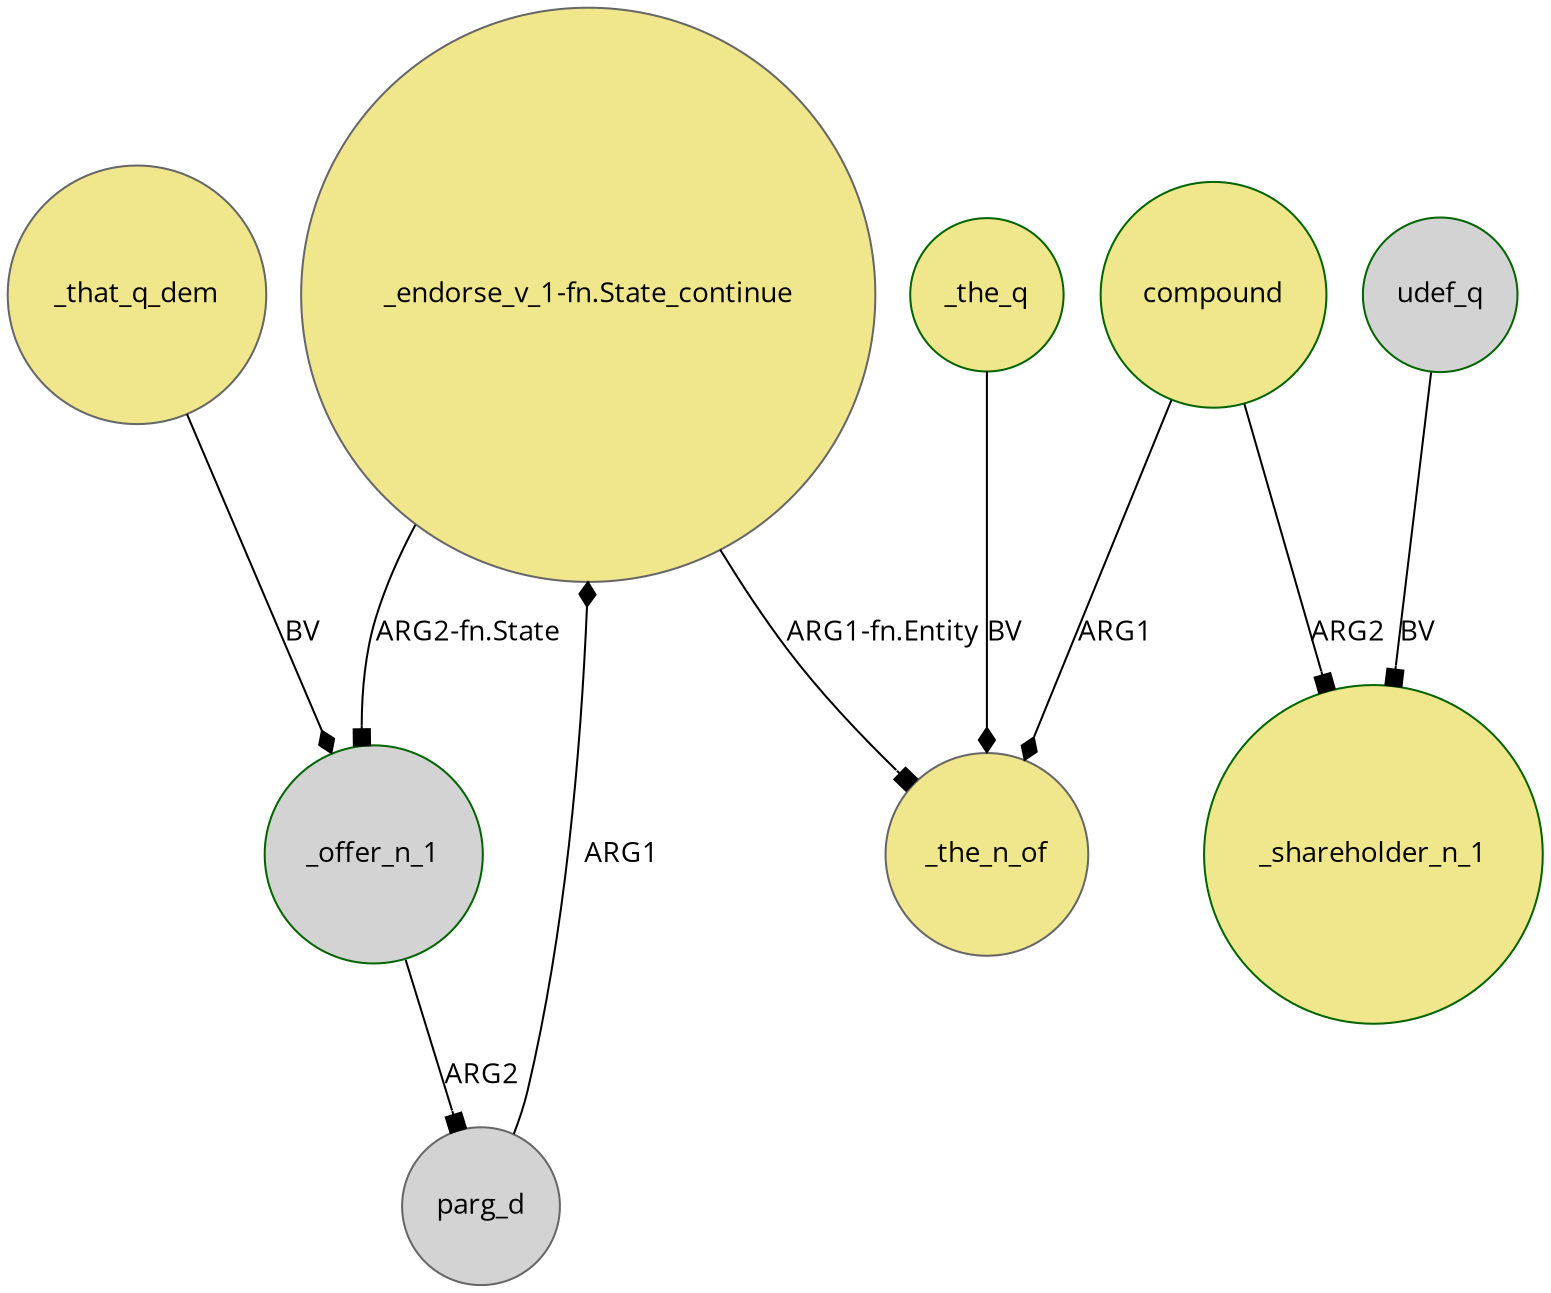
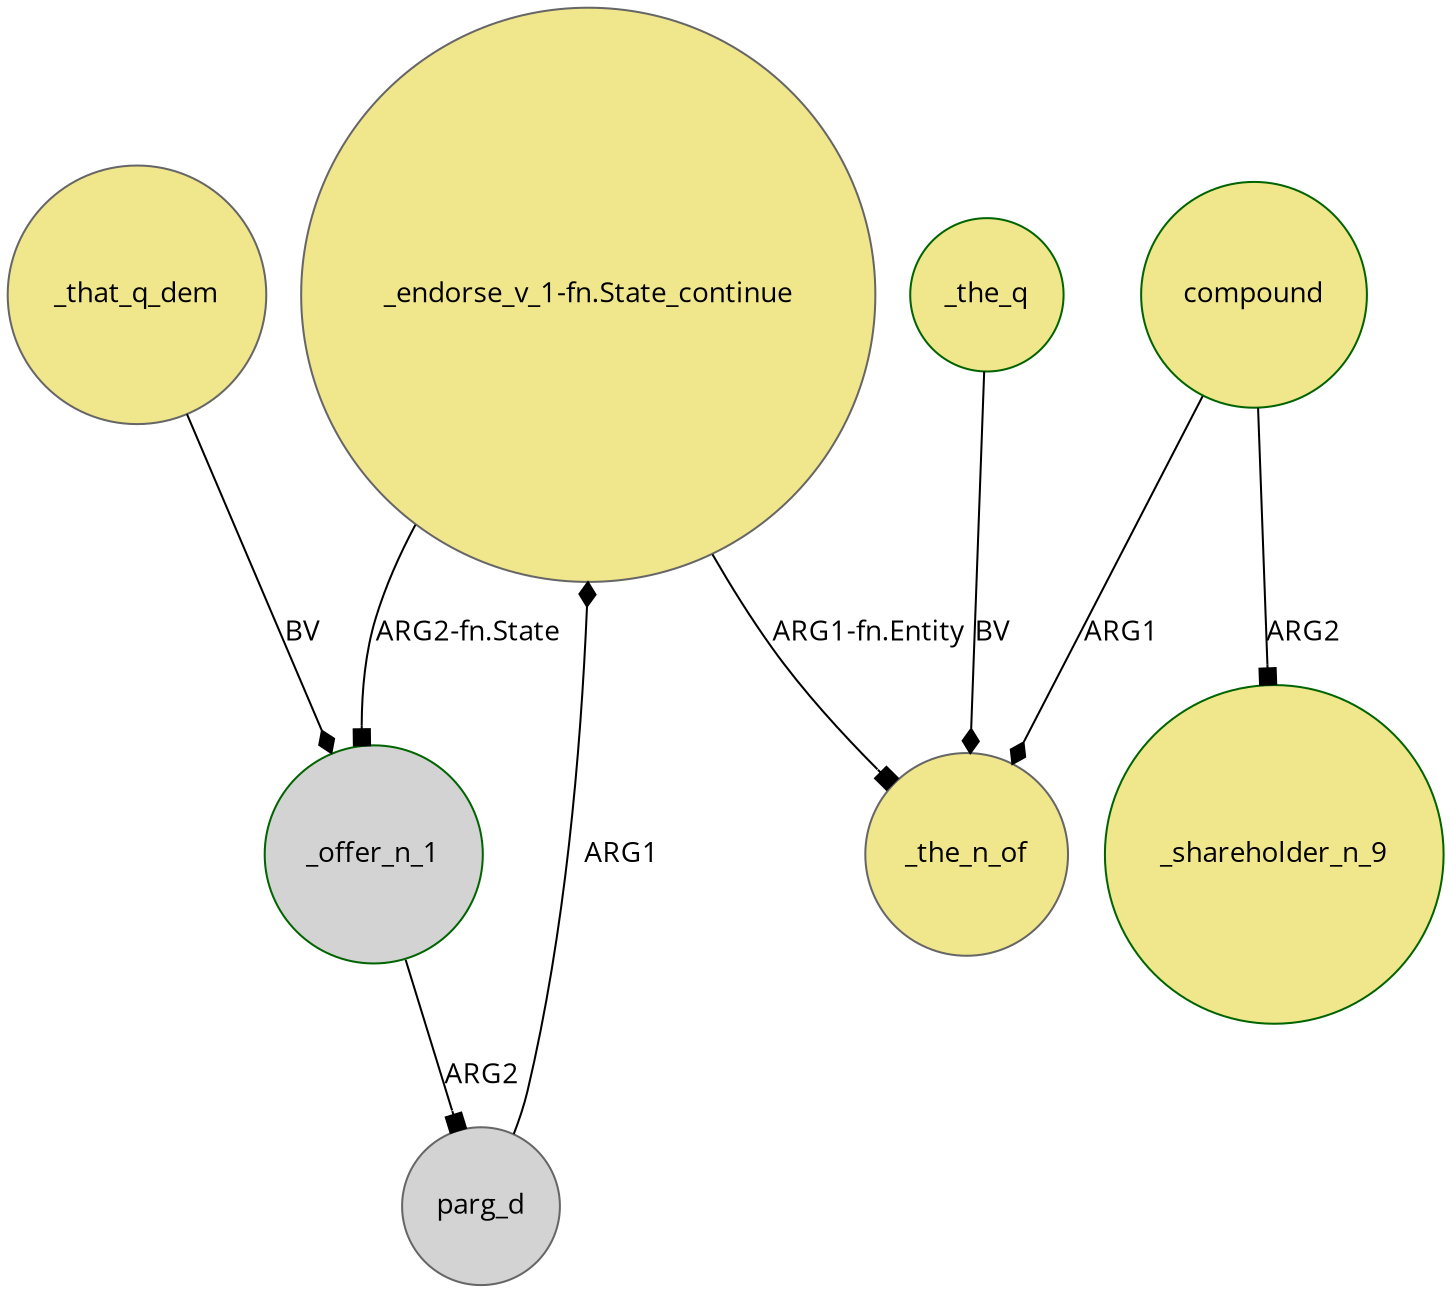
(1440, 295) -> none
(1373, 854) -> (1274, 854)
